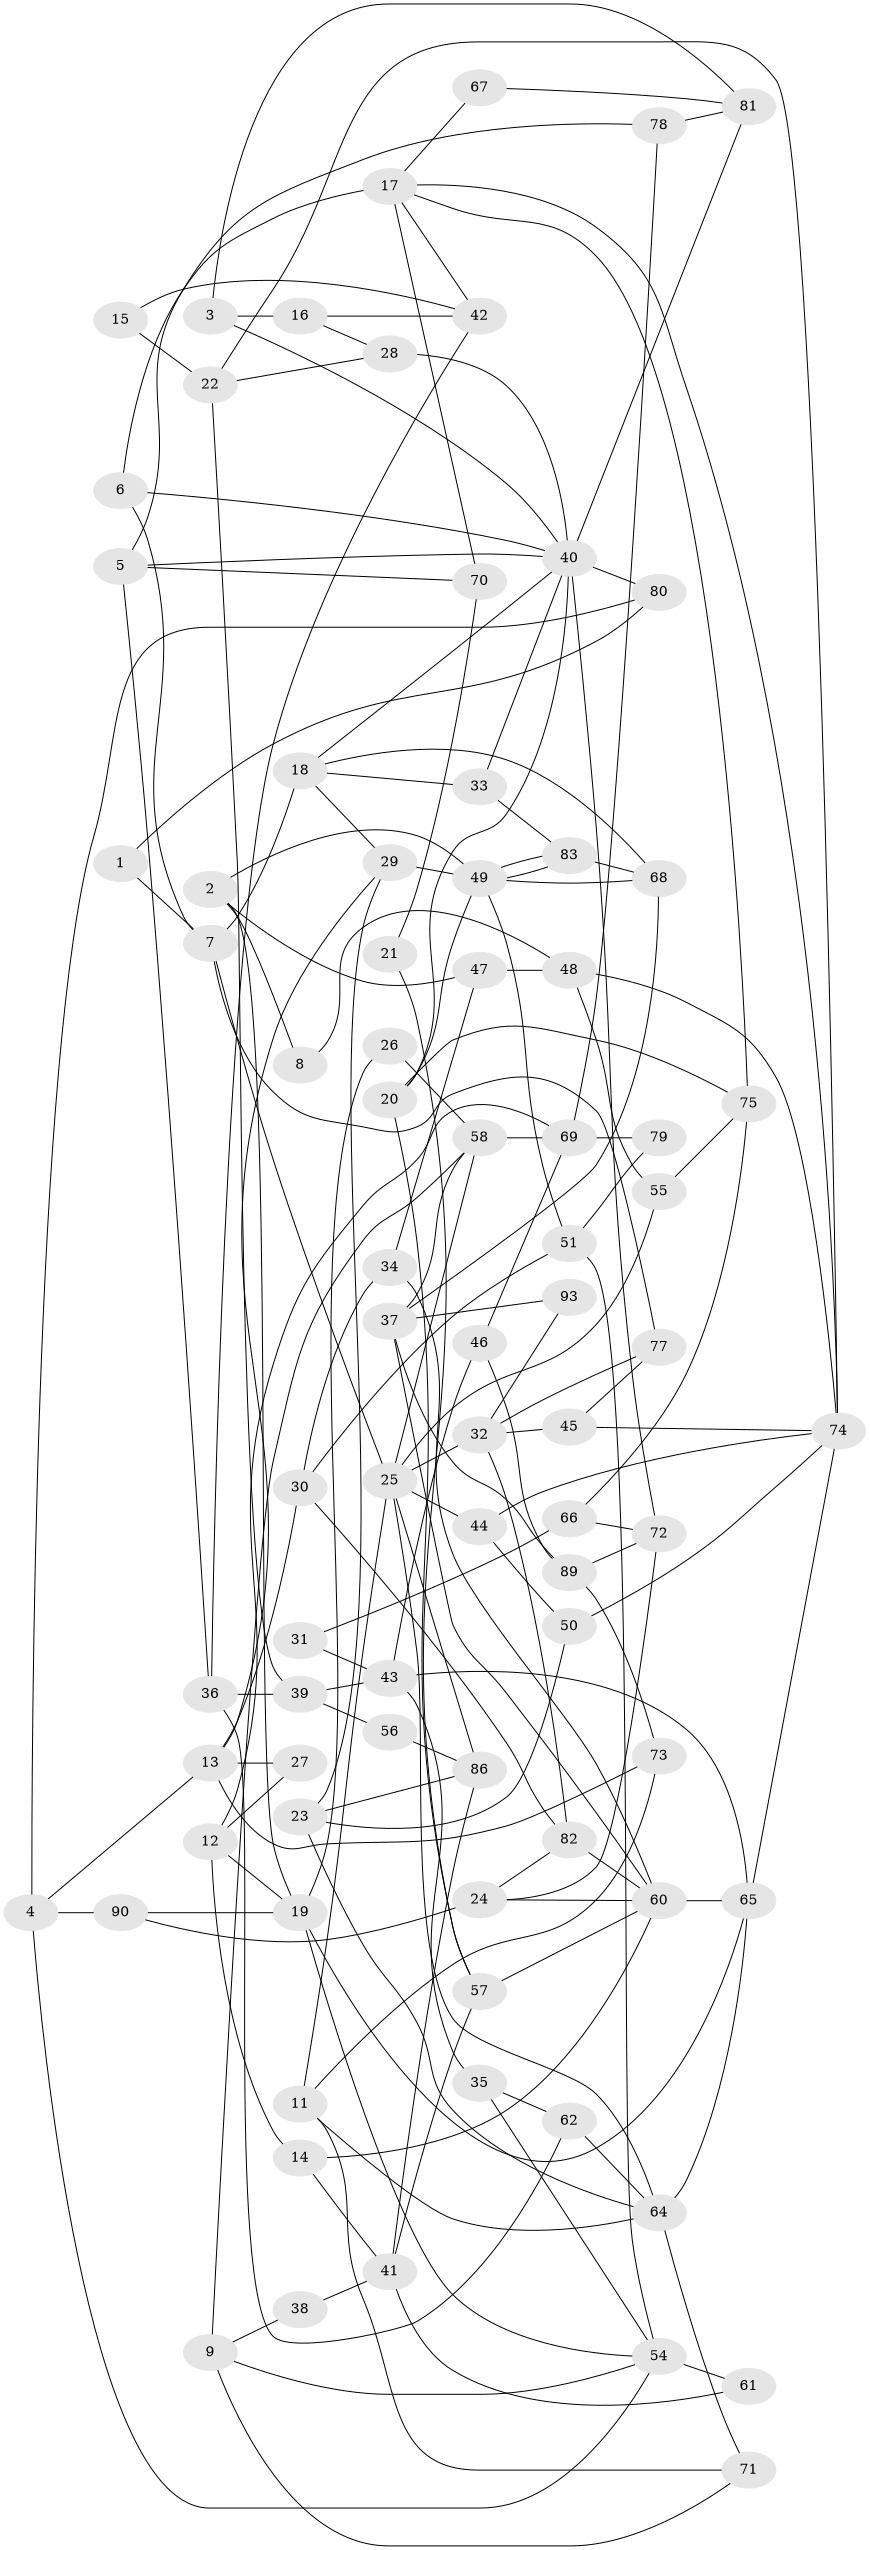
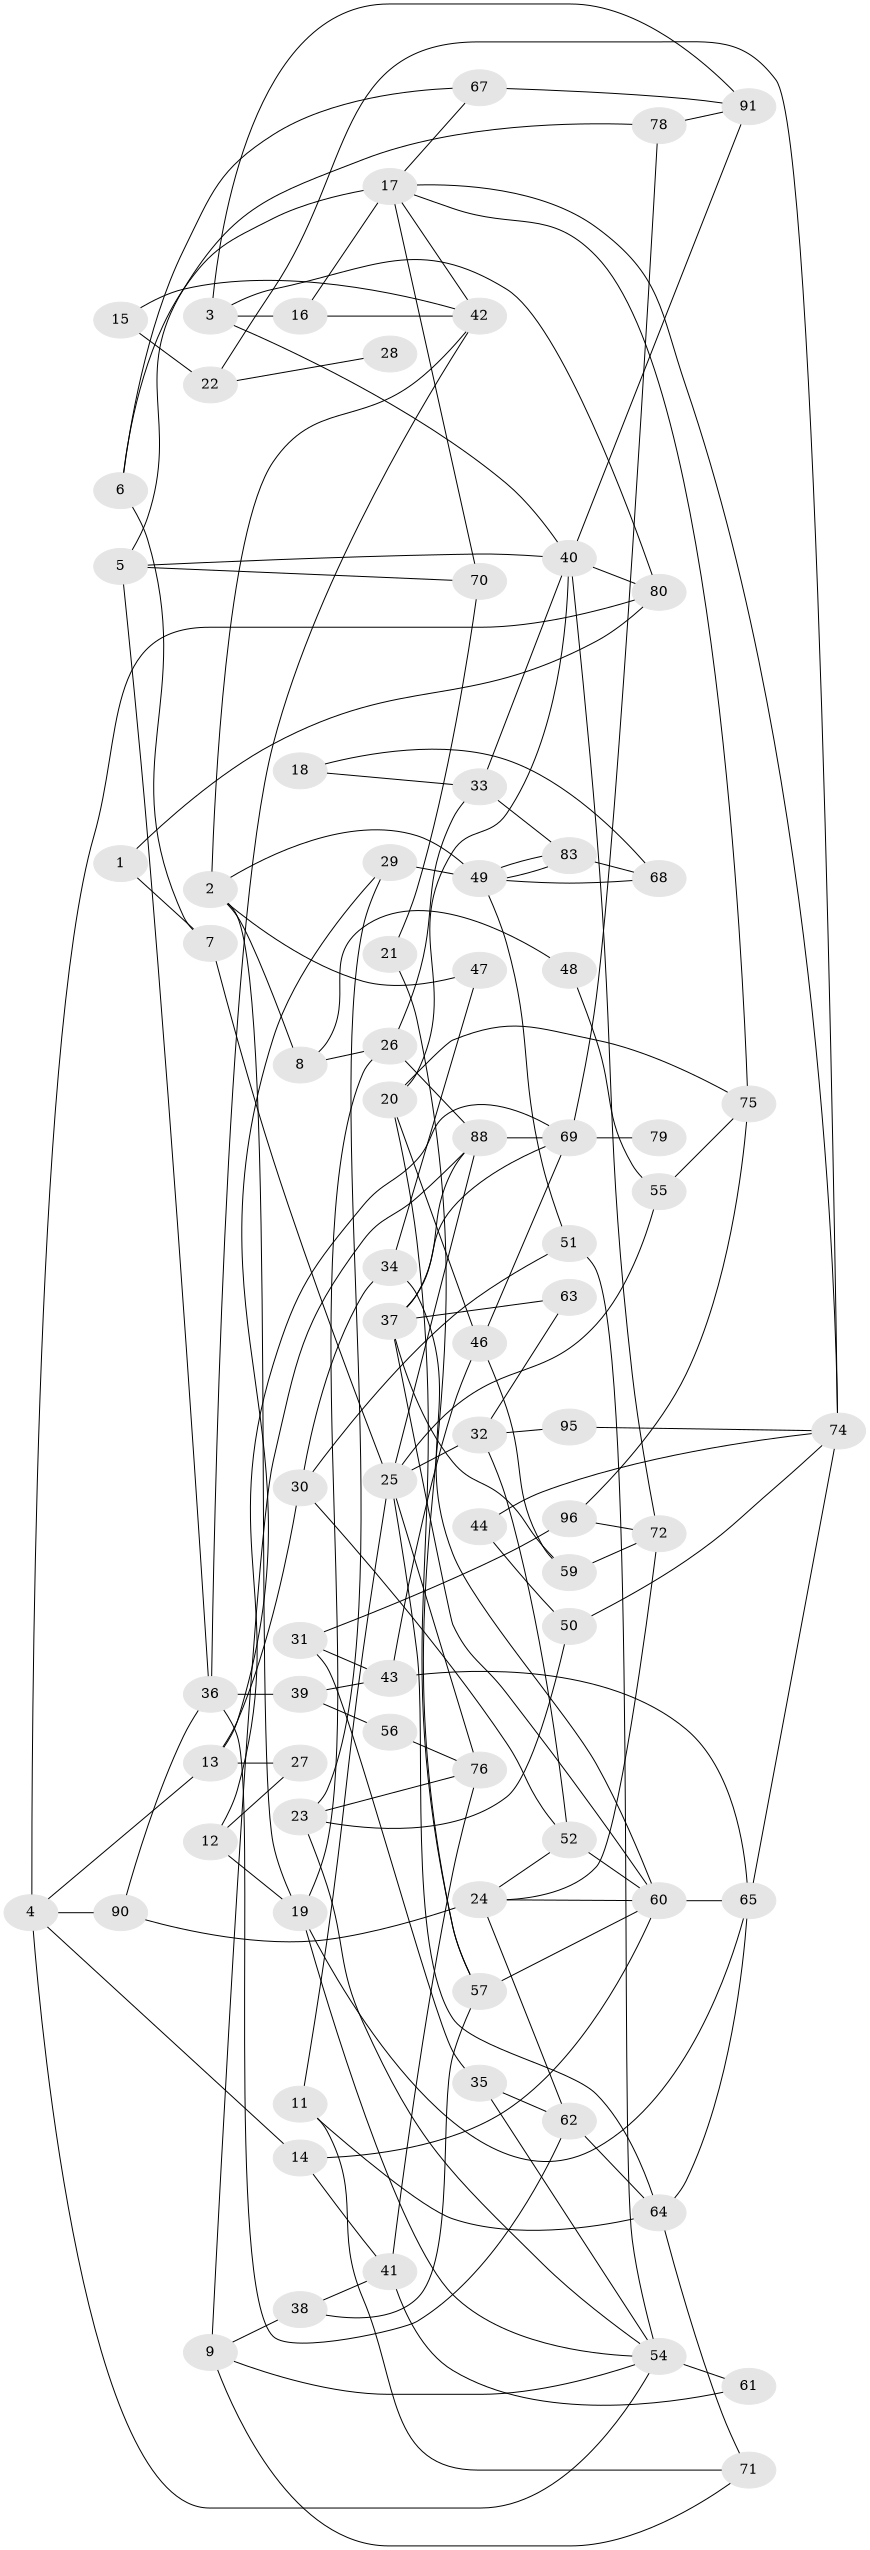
(749, 107) -> (749, 107)
none -> (520, 302)
(345, 335) -> (345, 251)
(529, 414) -> none
(347, 514) -> (207, 203)
none -> (244, 546)
(435, 665) -> none
(345, 817) -> none
(263, 869) -> none
none -> (425, 950)
(525, 970) -> none
(441, 992) -> (431, 1211)
none -> (345, 1056)
(241, 1076) -> none
(480, 1138) -> (480, 1138)
(797, 1138) -> none
(600, 1157) -> (453, 1207)
(610, 1194) -> none
(569, 1297) -> (569, 1297)
(659, 1347) -> none
(569, 1427) -> (569, 1427)
(435, 1504) -> none
(569, 1519) -> (569, 1519)
(569, 1573) -> (569, 1573)
(659, 1756) -> none
(480, 1770) -> (480, 1770)
(569, 1840) -> (569, 1840)
(437, 1880) -> (391, 1861)
(207, 1913) -> (159, 1796)
none -> (525, 2010)
(236, 2028) -> (166, 2035)
(430, 2063) -> (418, 2125)
(429, 2130) -> (443, 2202)
